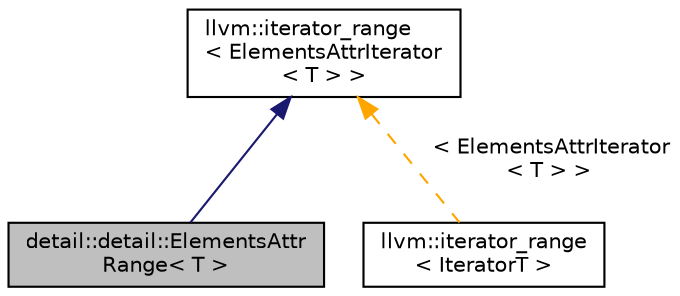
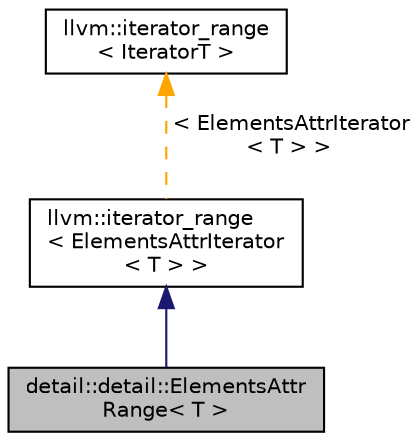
(415, 168) -> (166, 147)
